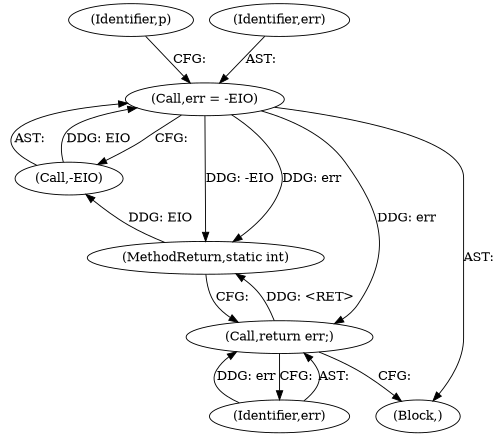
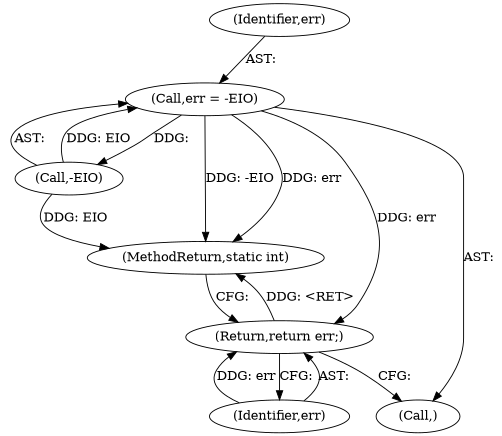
(131, 20) -> none
(173, 139) -> (173, 139)
(127, 224) -> (54, 233)
(280, 337) -> (280, 337)
(418, 416) -> (418, 416)
